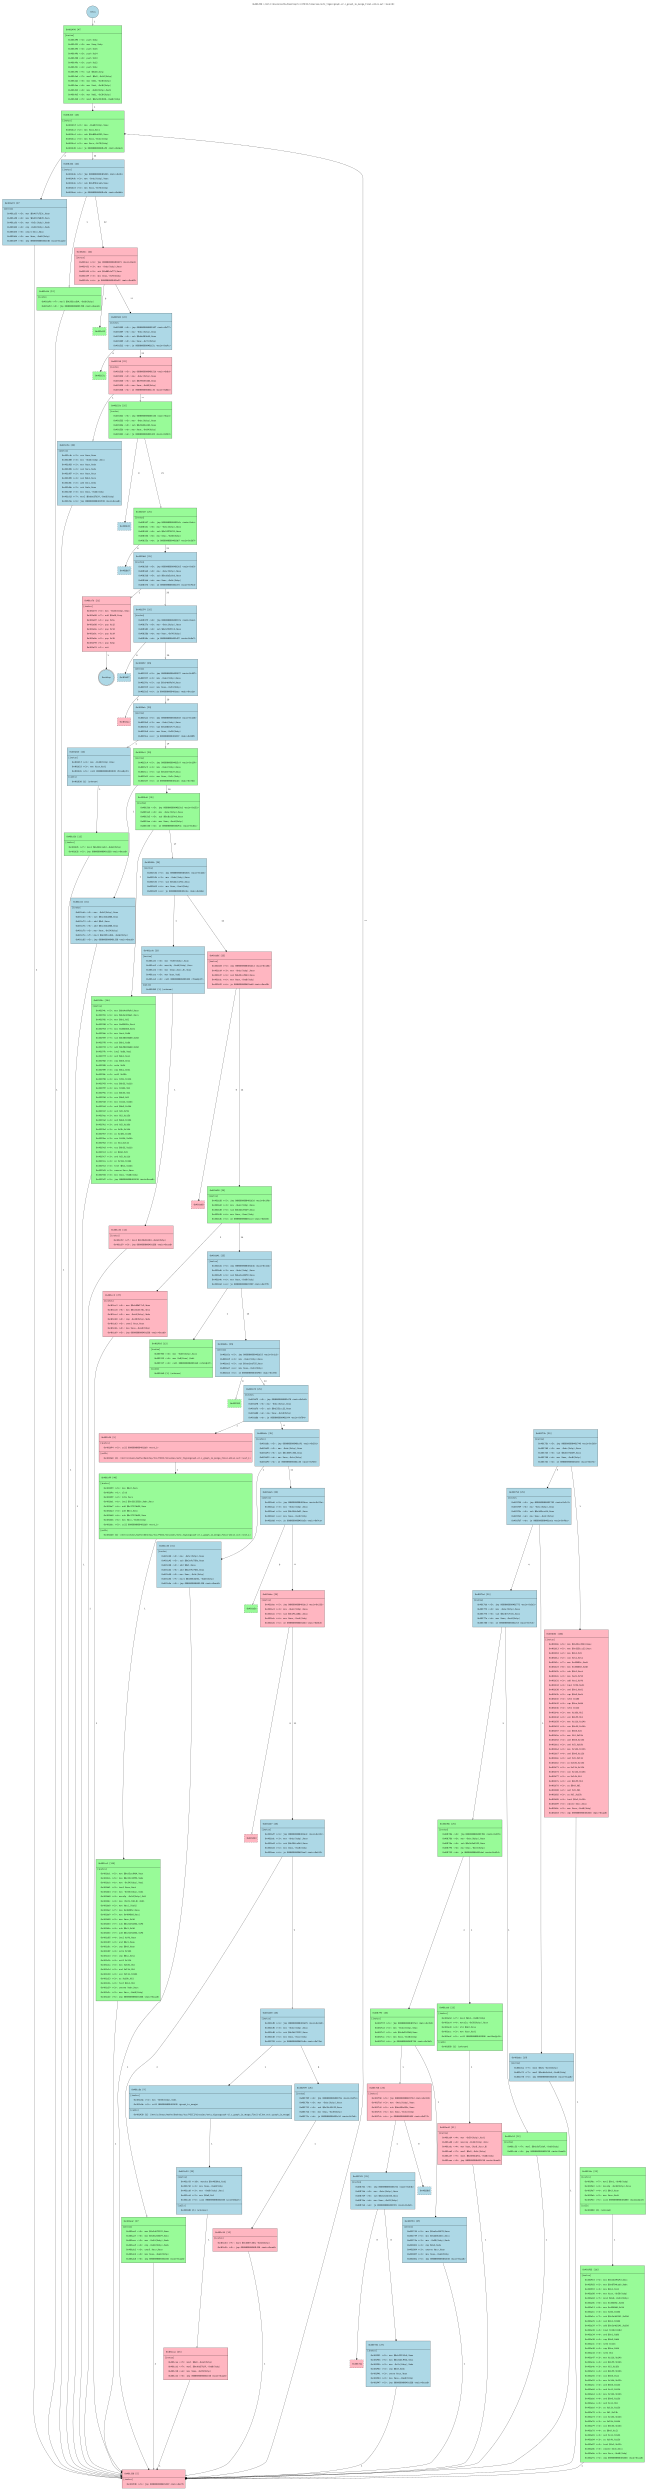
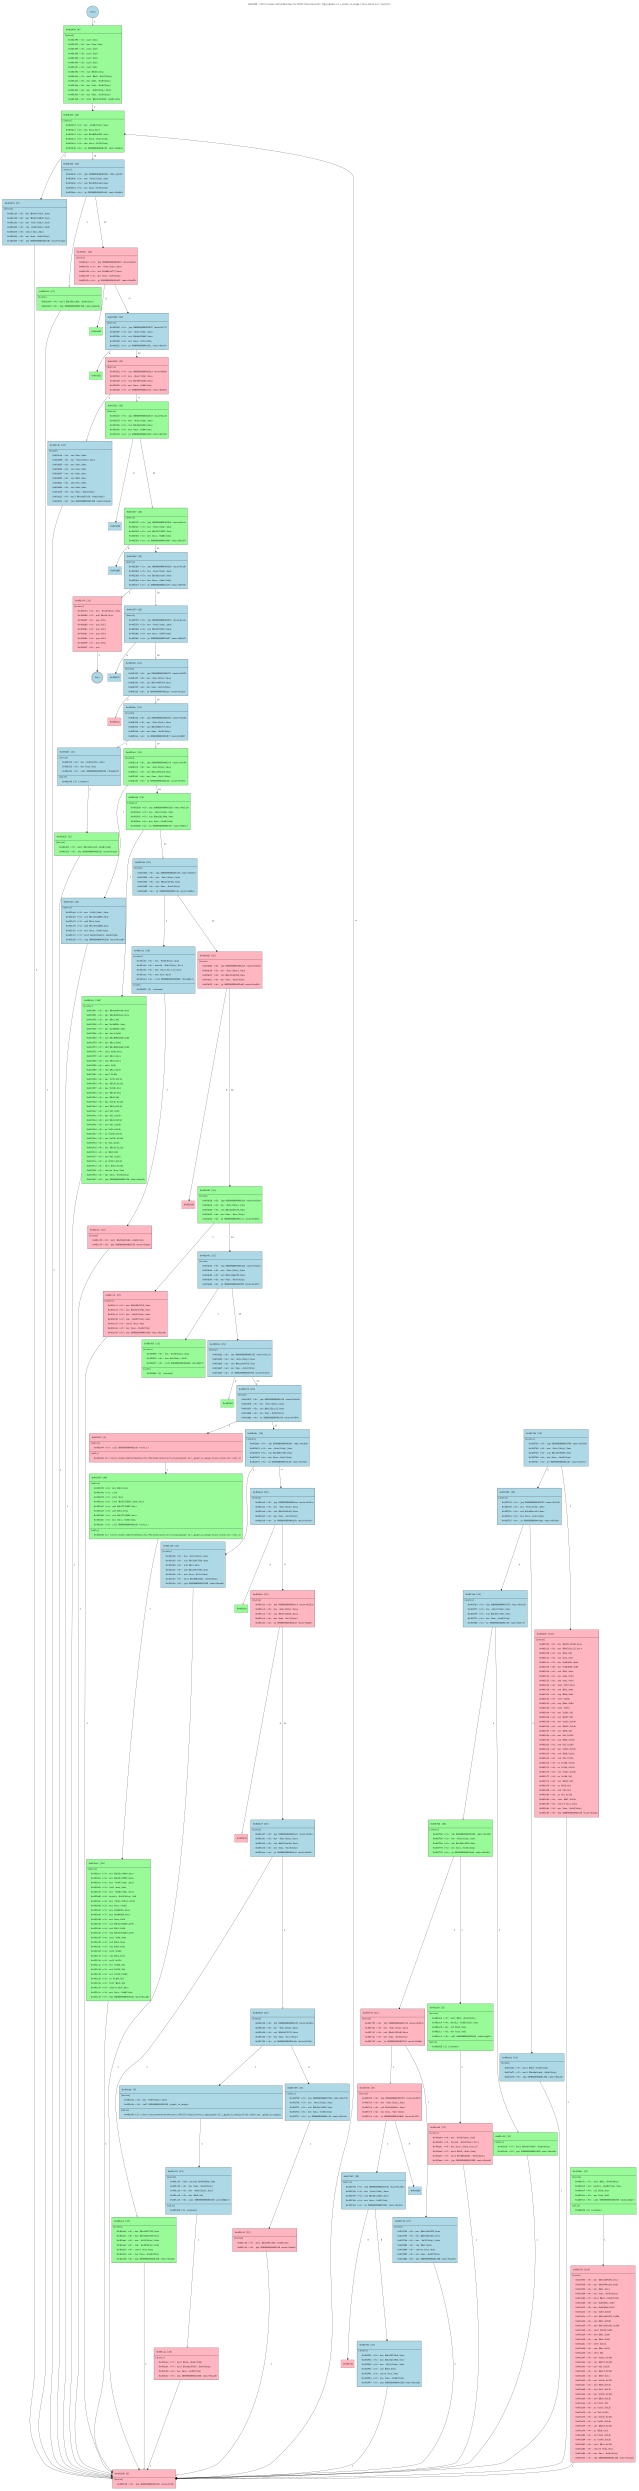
(106, 678) -> (97, 678)
(402, 2027) -> (393, 2027)
(612, 2364) -> (603, 2364)
